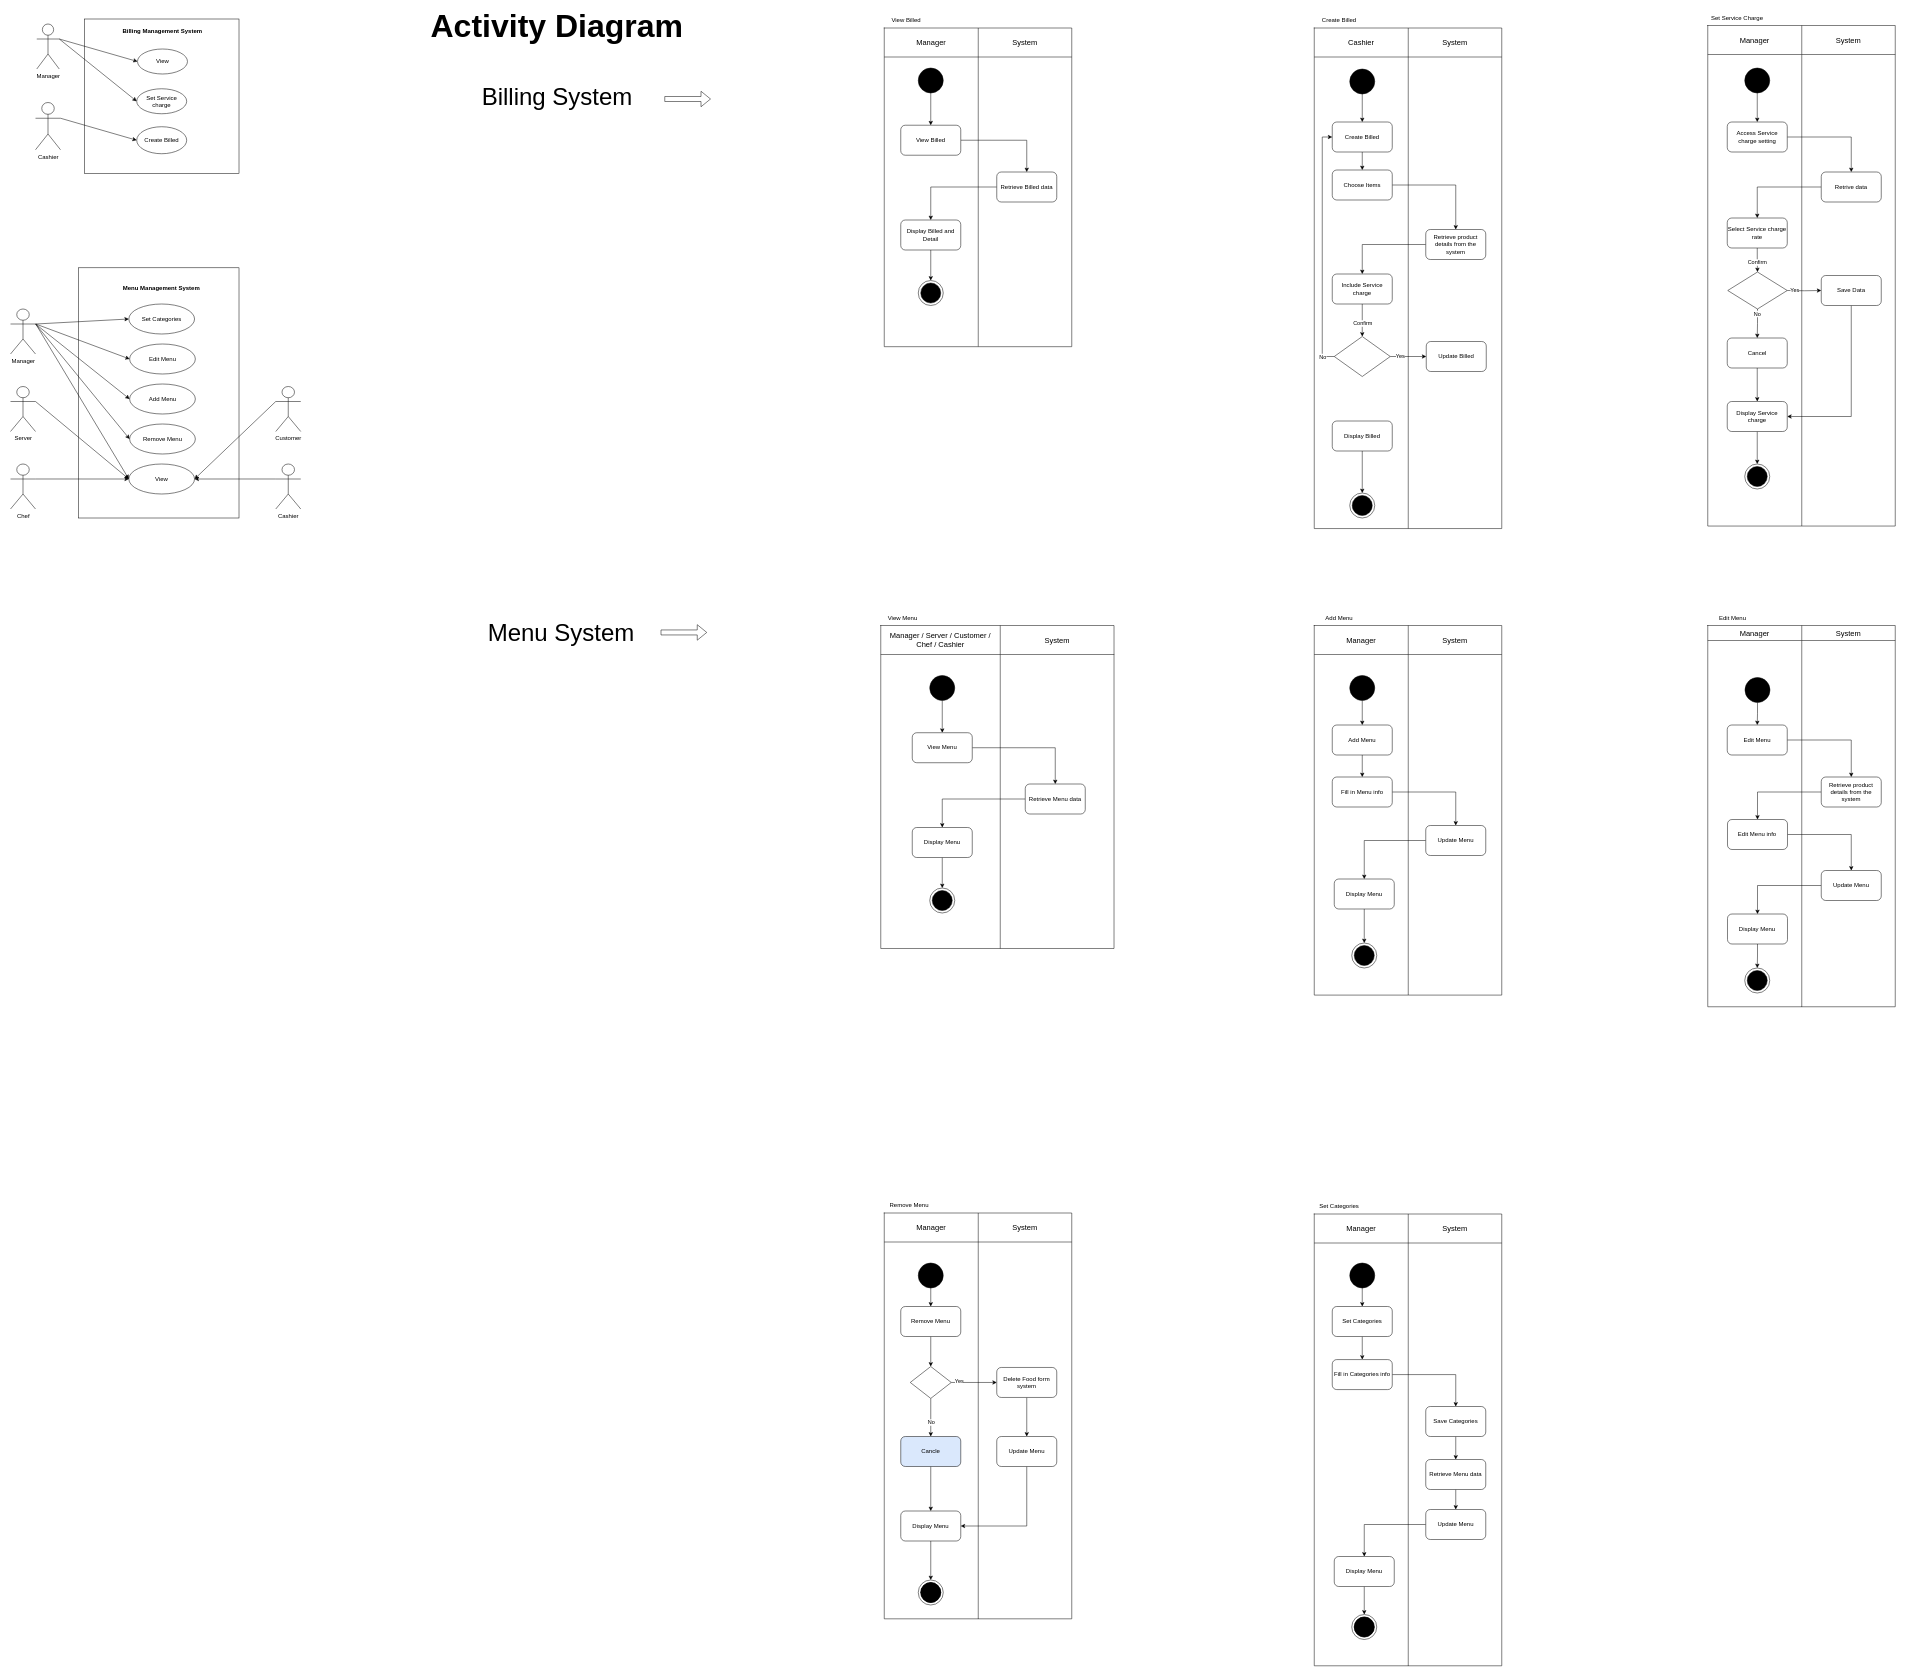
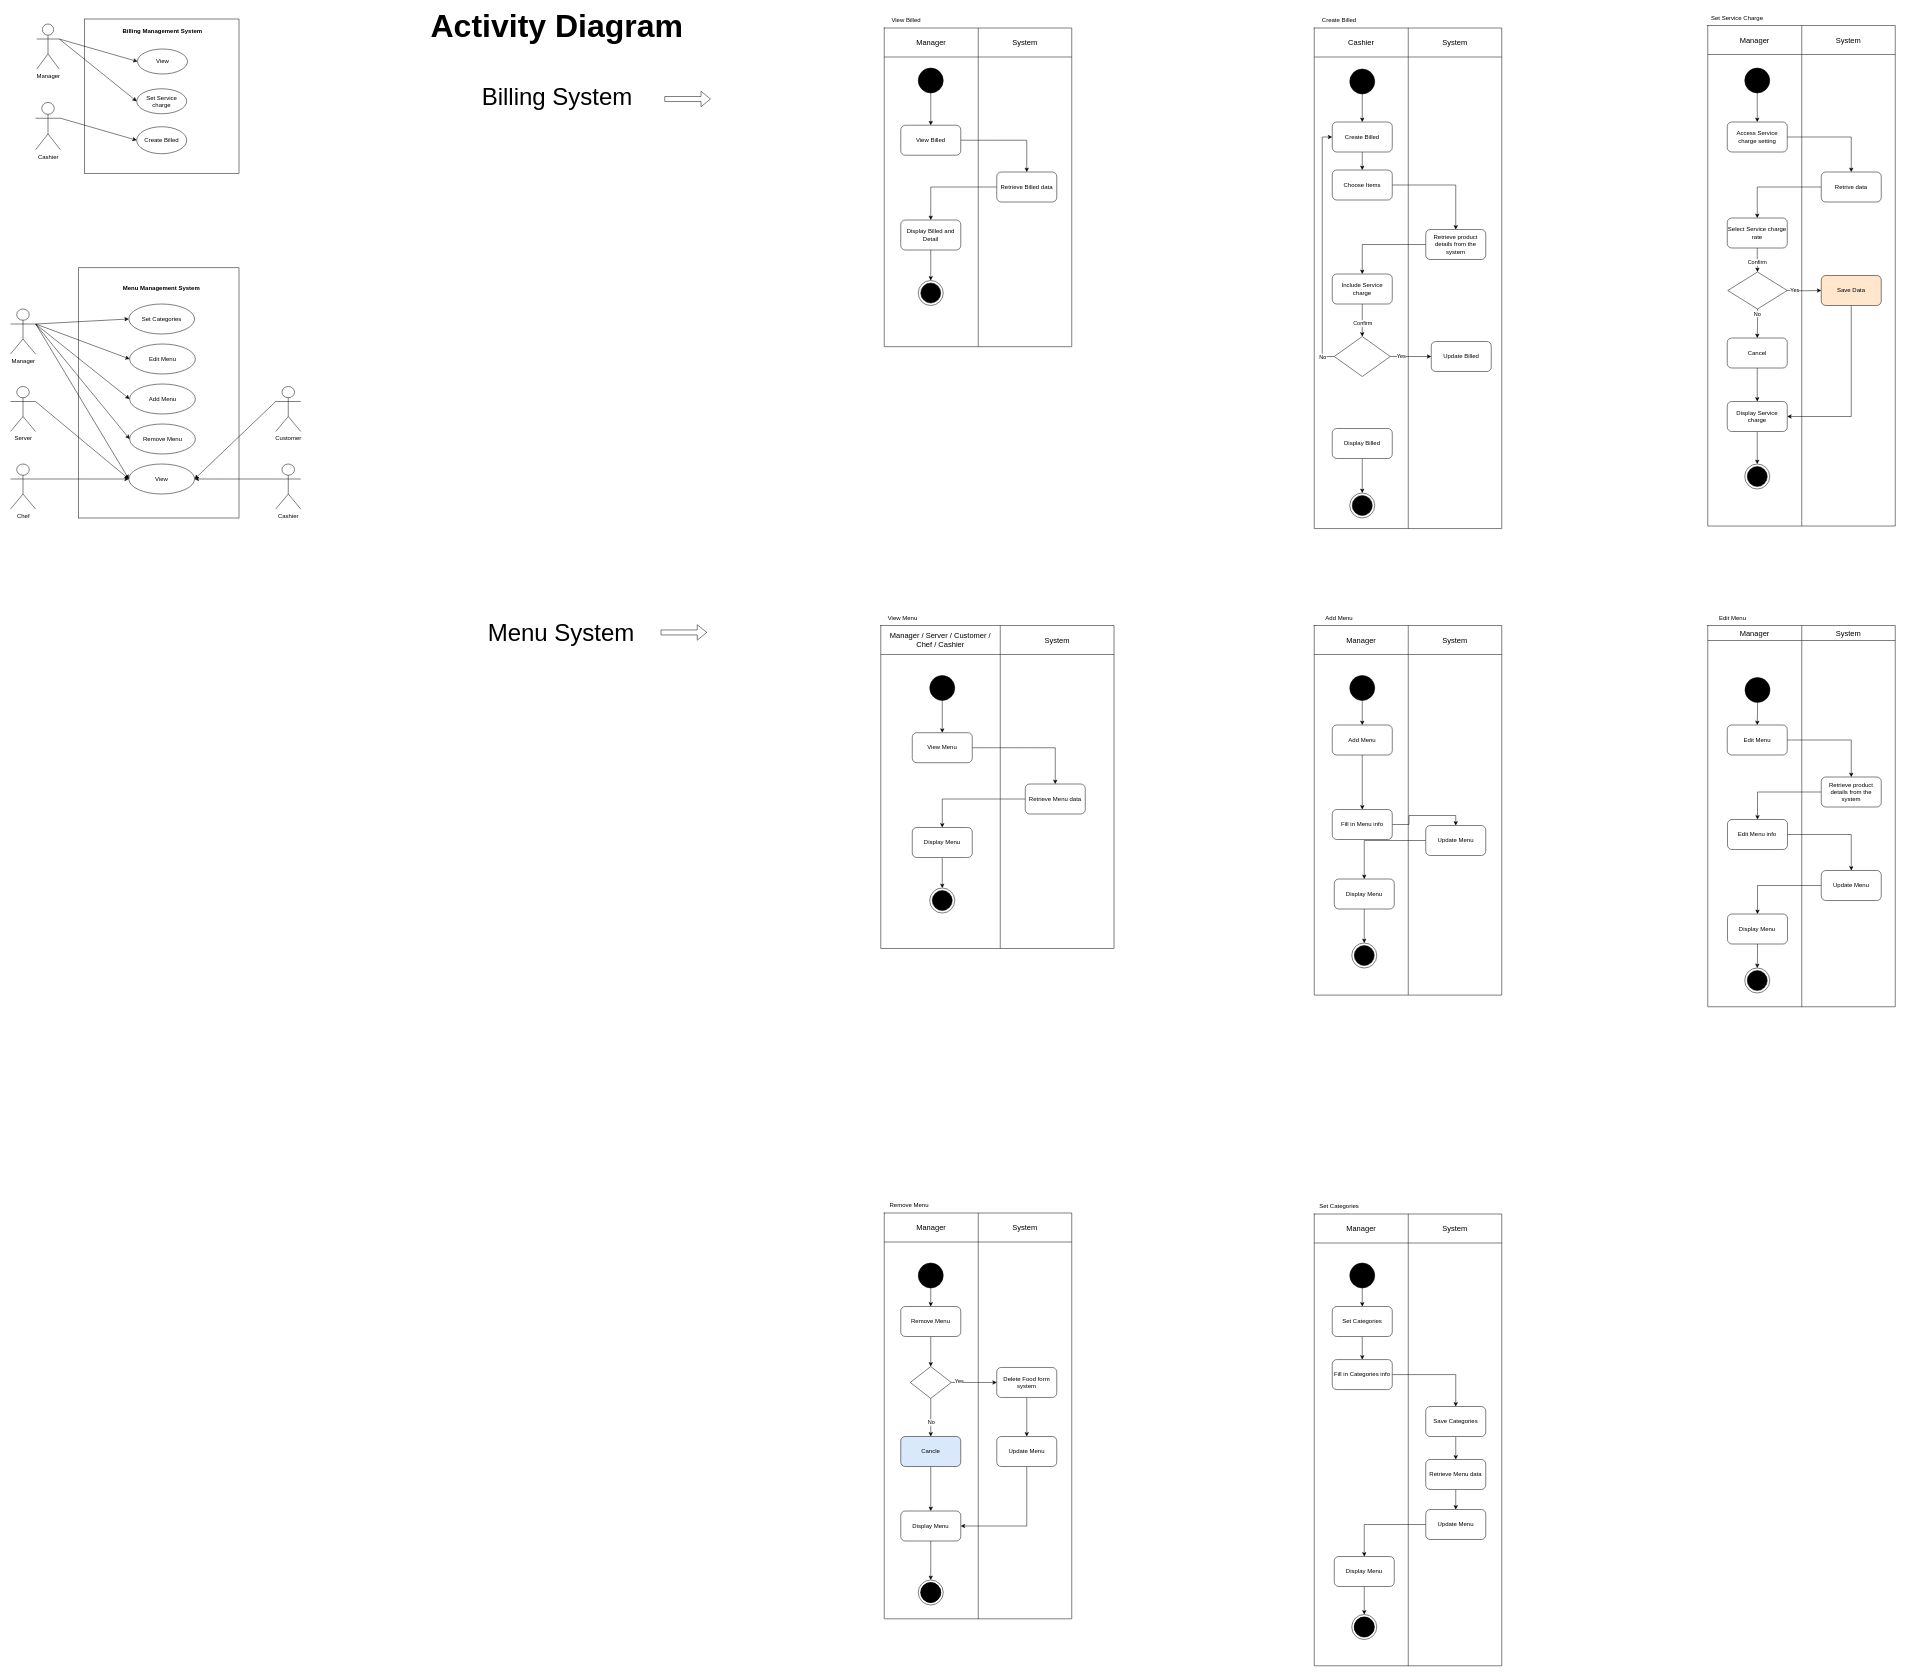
(1851, 290) -> (1851, 290)
(1456, 356) -> (1461, 356)
(1362, 436) -> (1362, 443)
(1362, 792) -> (1362, 824)
